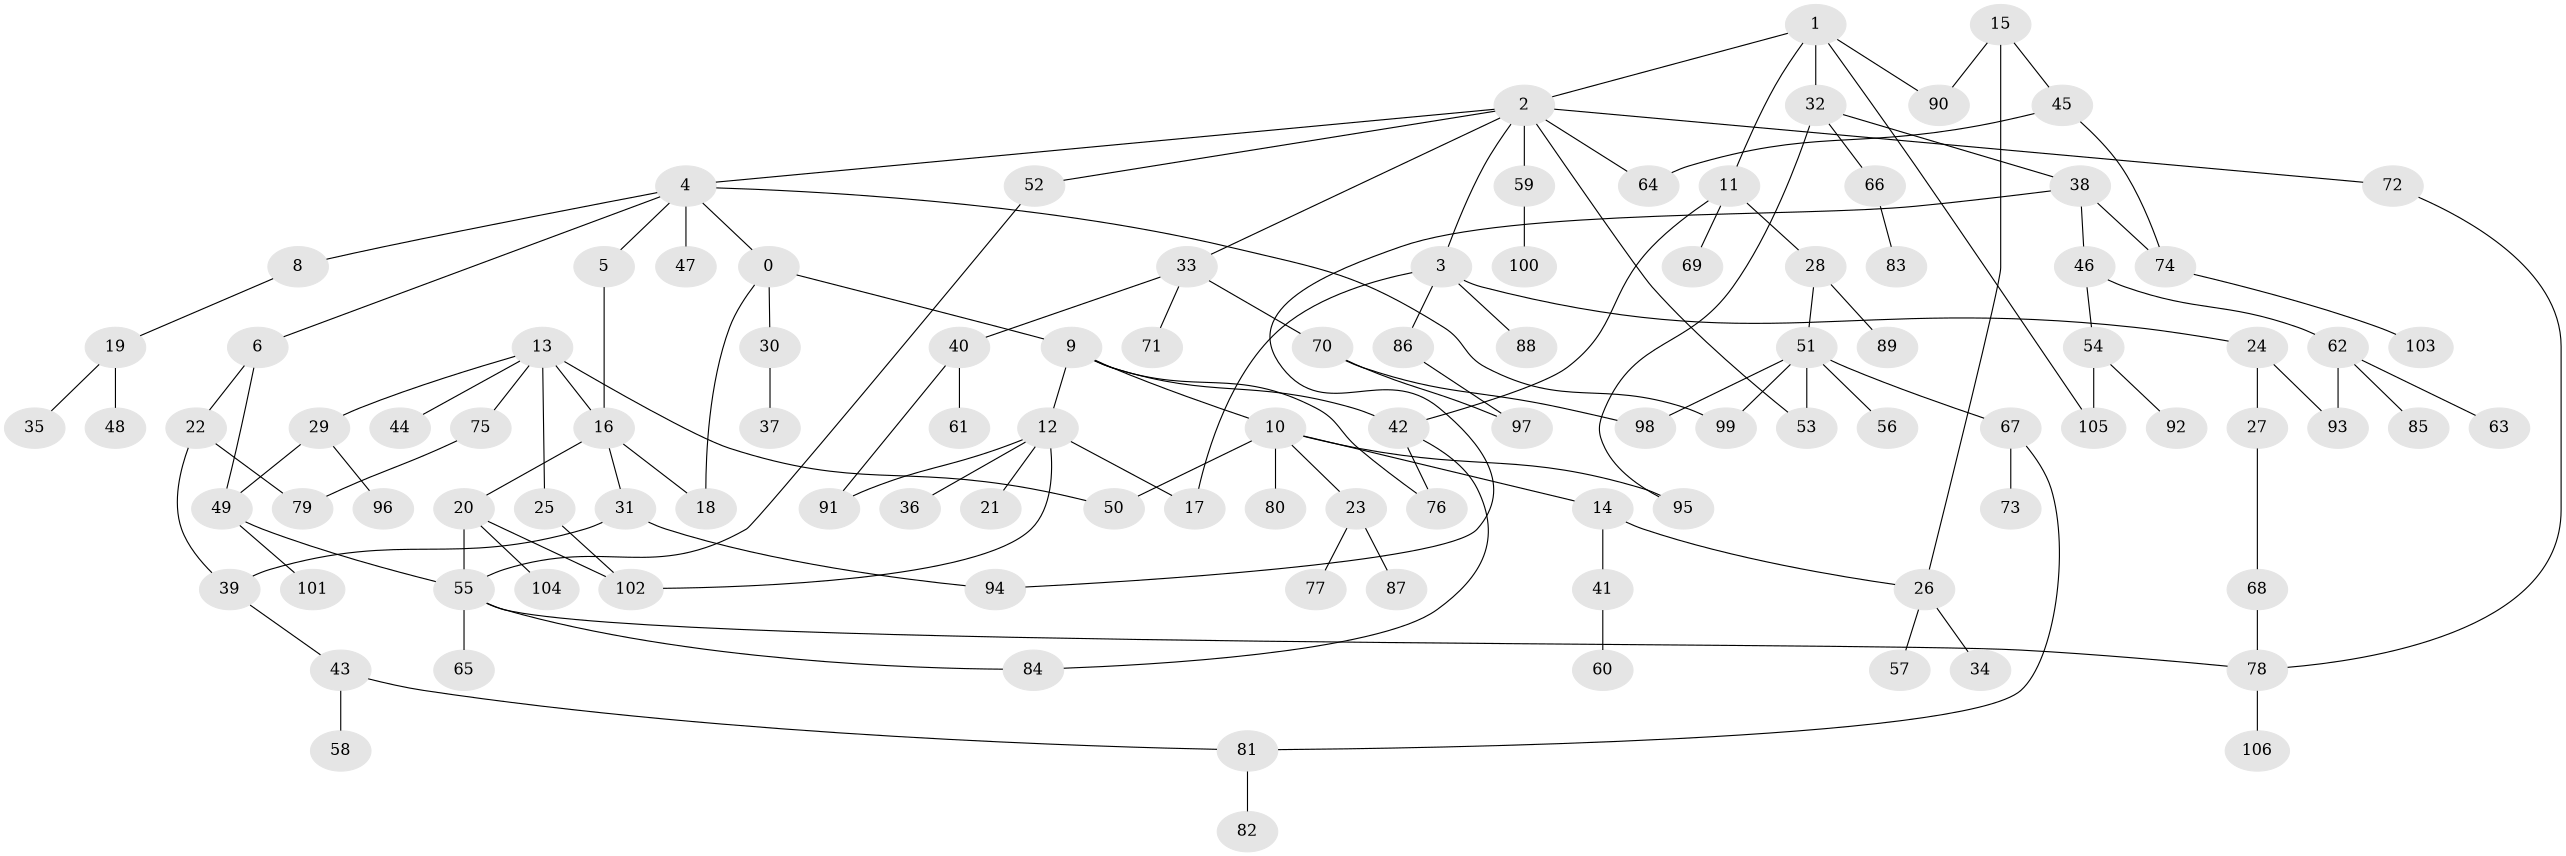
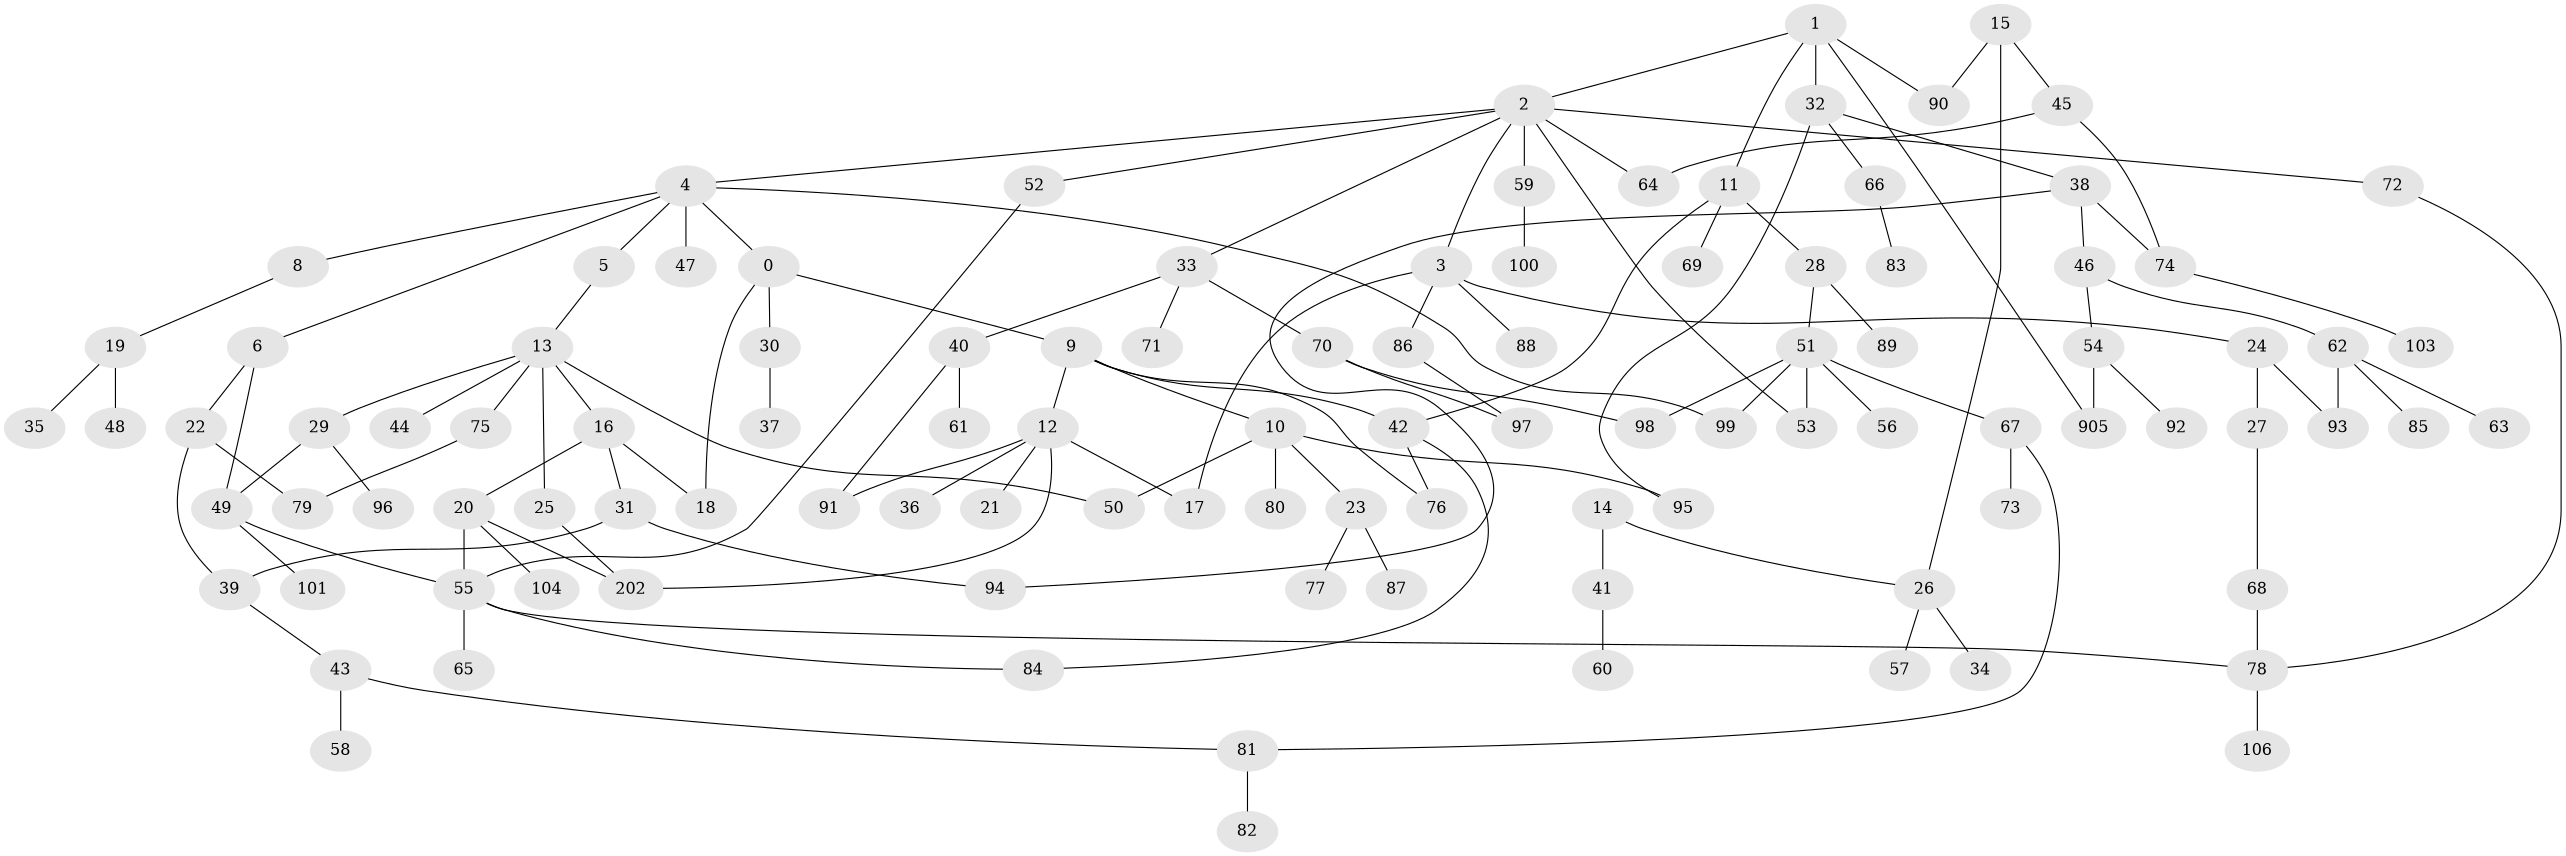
(604, 347) -> (573, 307)
(2094, 428) -> (2094, 428)
(1439, 468) -> none
(631, 590) -> (631, 590)
